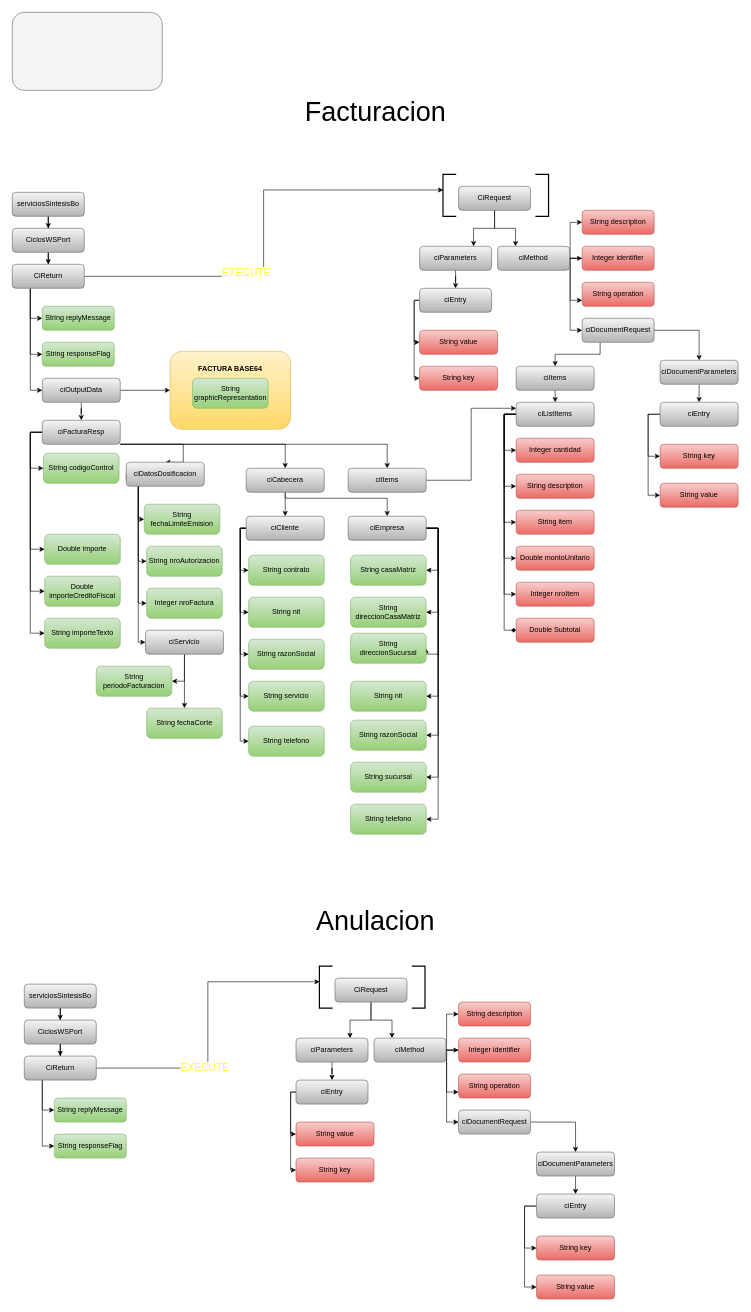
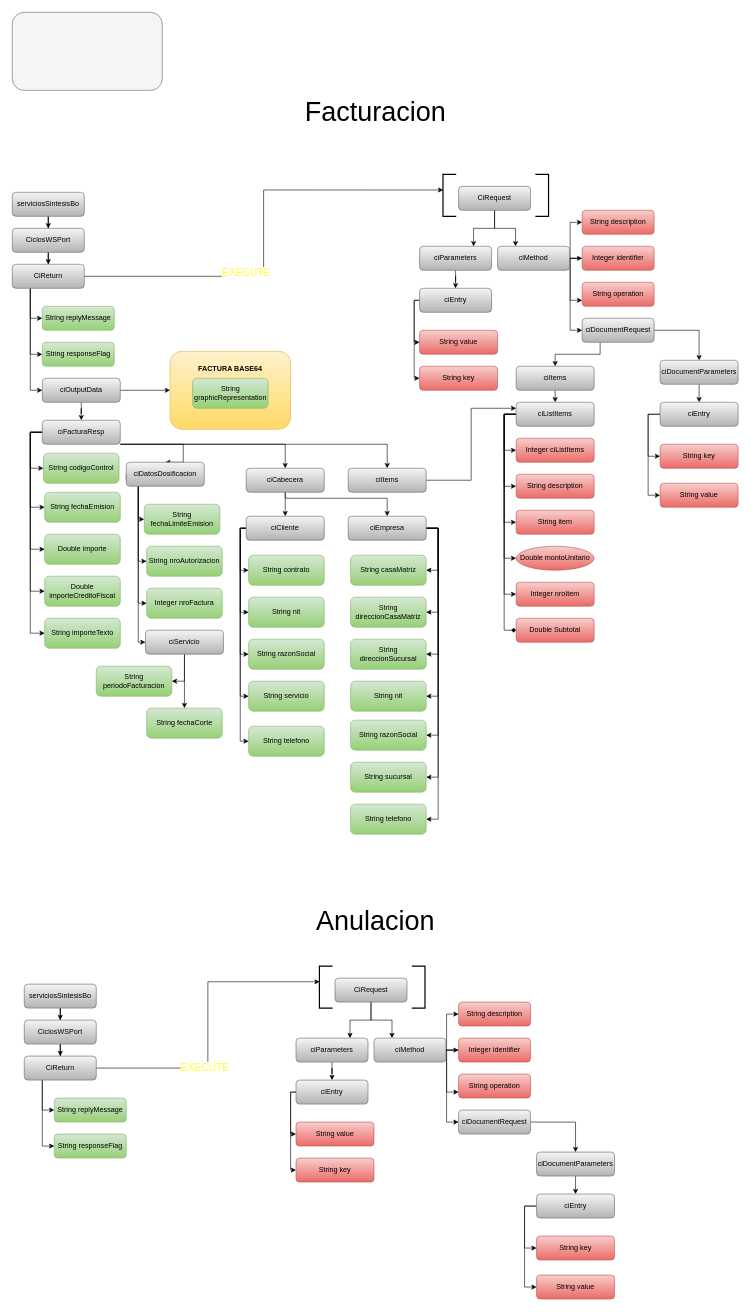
(555, 450) -> (555, 450)
none -> (39, 507)
none -> (83, 507)
(555, 558) -> (555, 558)
(389, 648) -> (389, 654)
